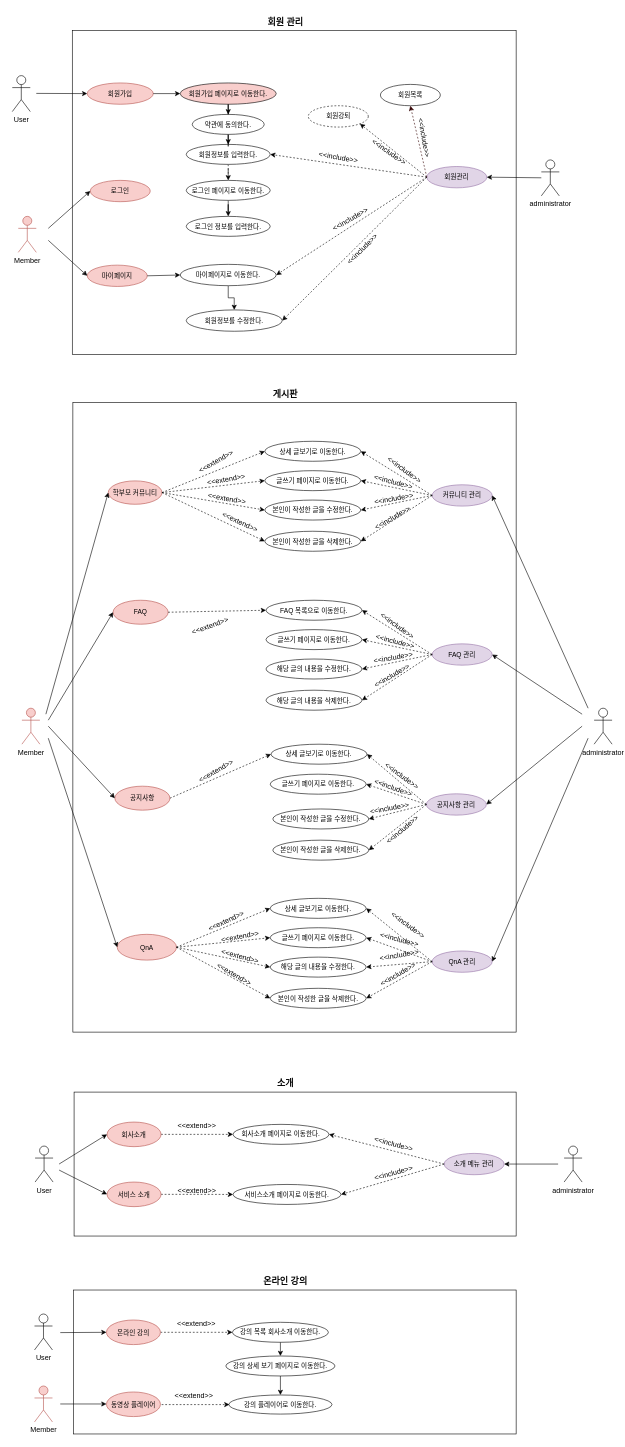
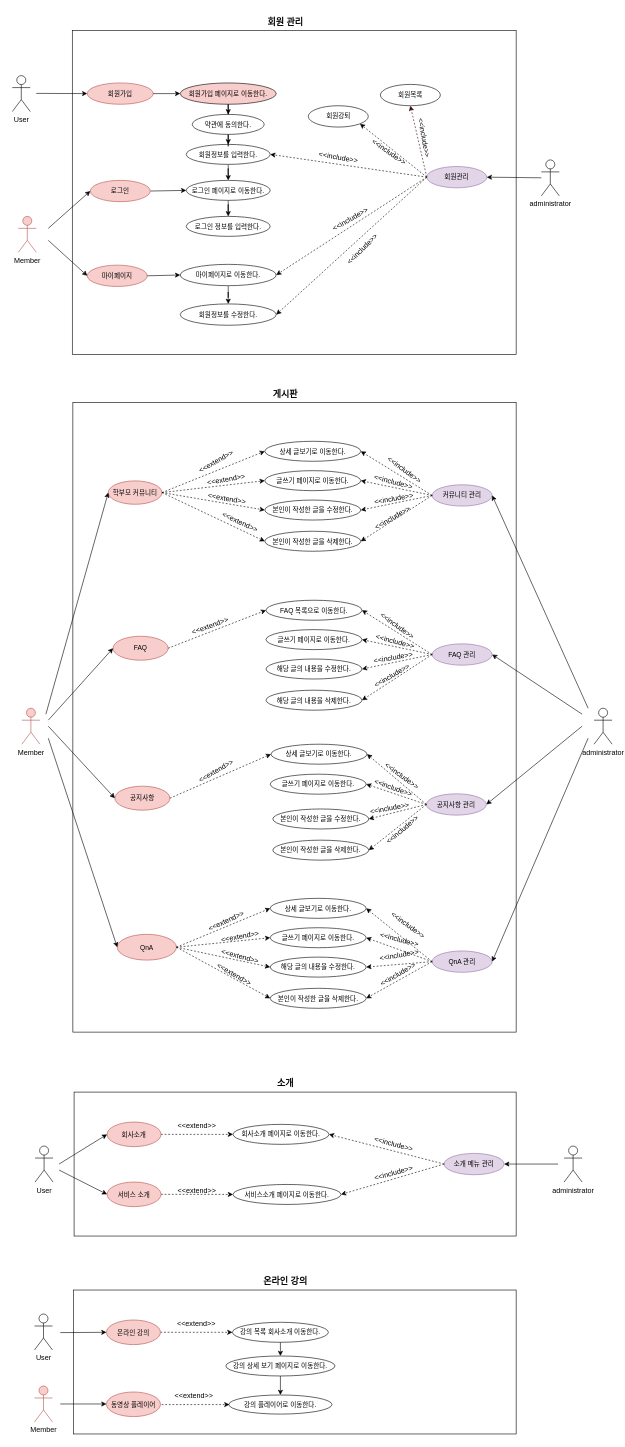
(338, 116) -> (338, 116)
(228, 174) -> (228, 174)
none -> (175, 190)
(234, 321) -> (228, 315)
(141, 612) -> (141, 648)
